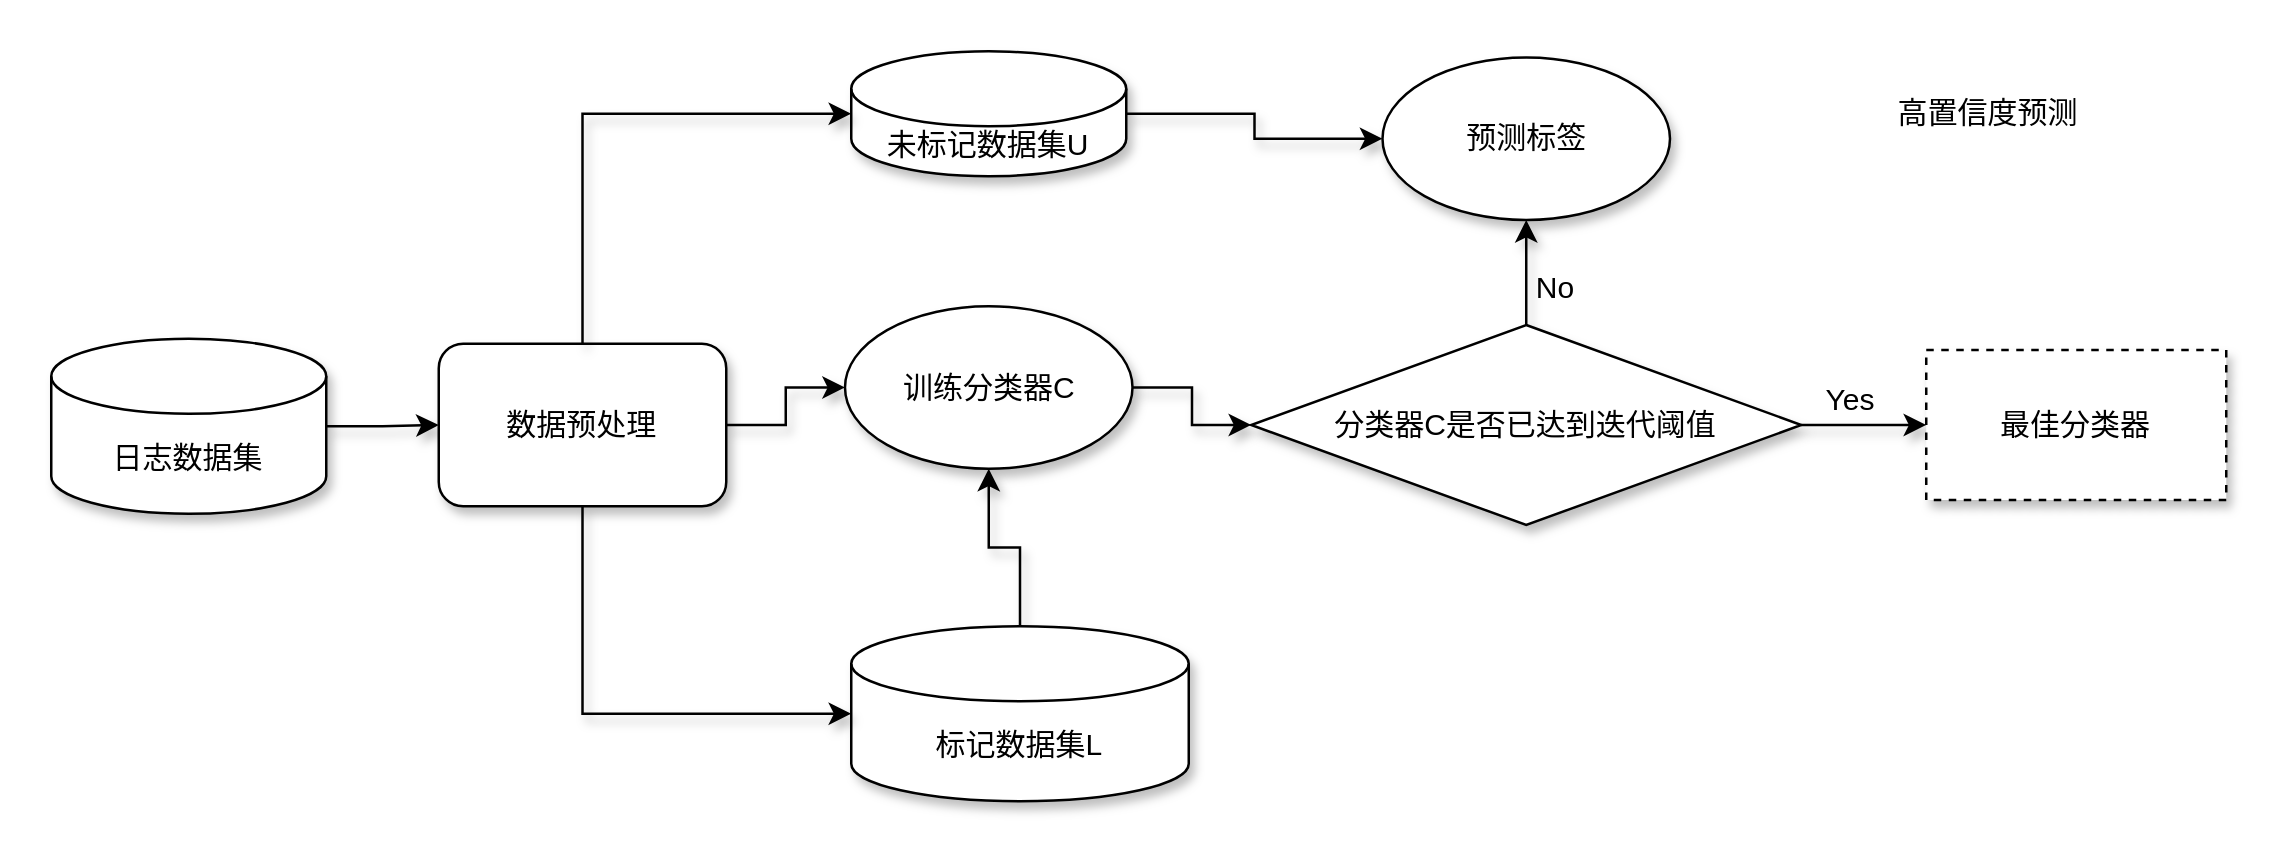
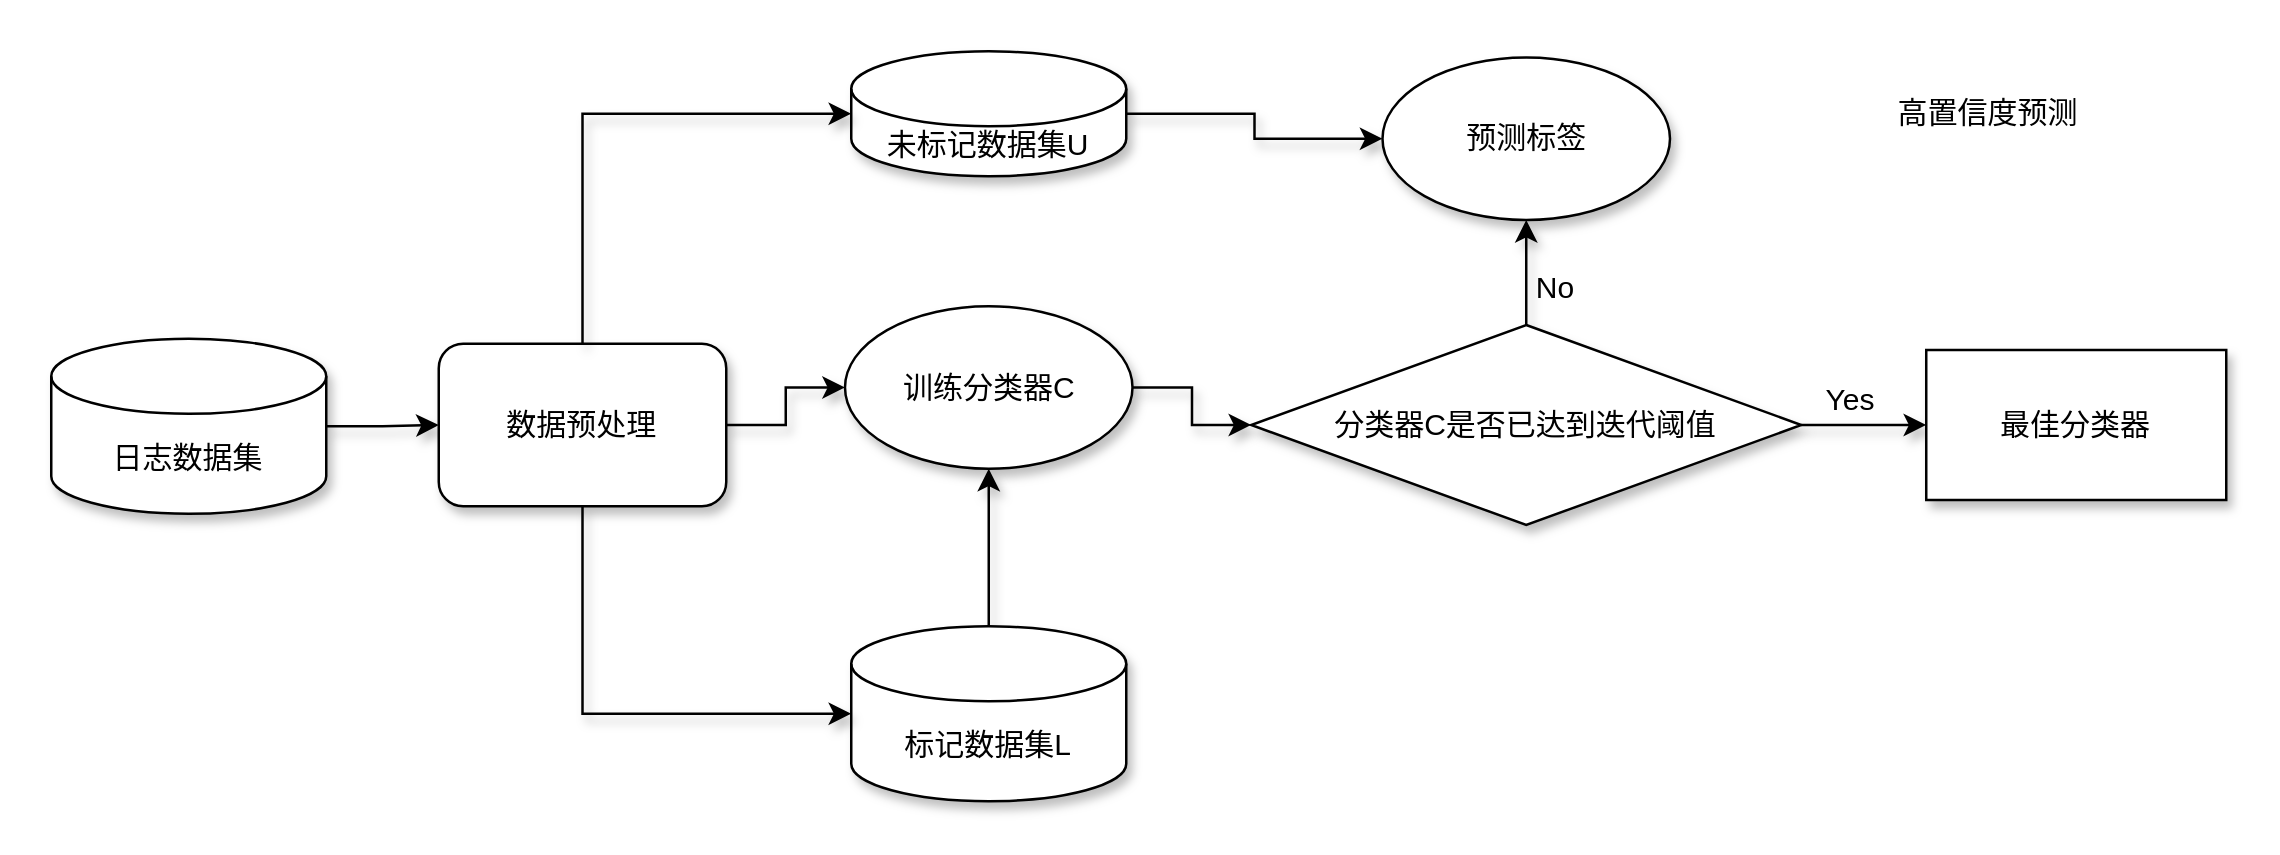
(2076, 425) -> (2076, 425)
(1020, 714) -> (989, 714)
